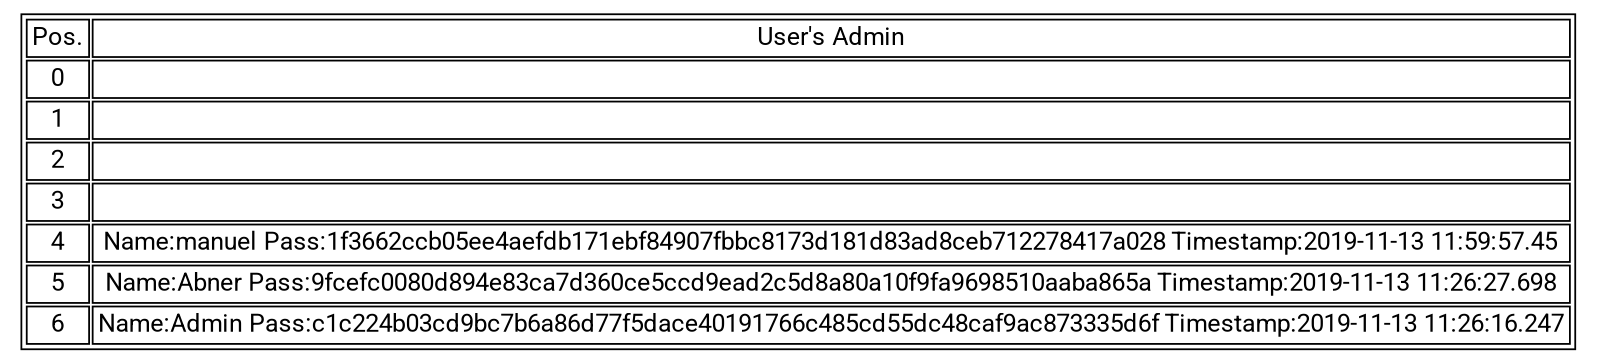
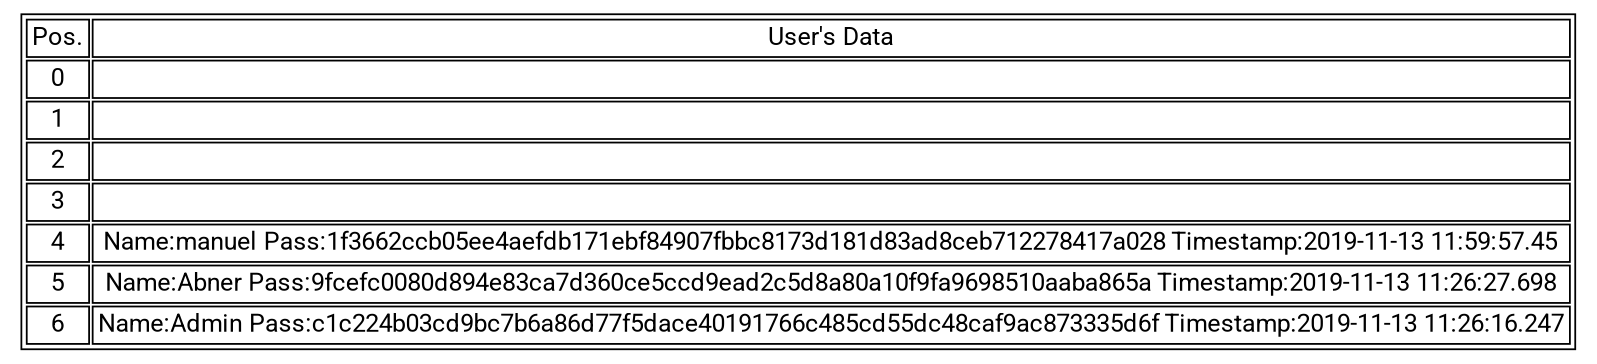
(831, 37) -> (831, 37)
